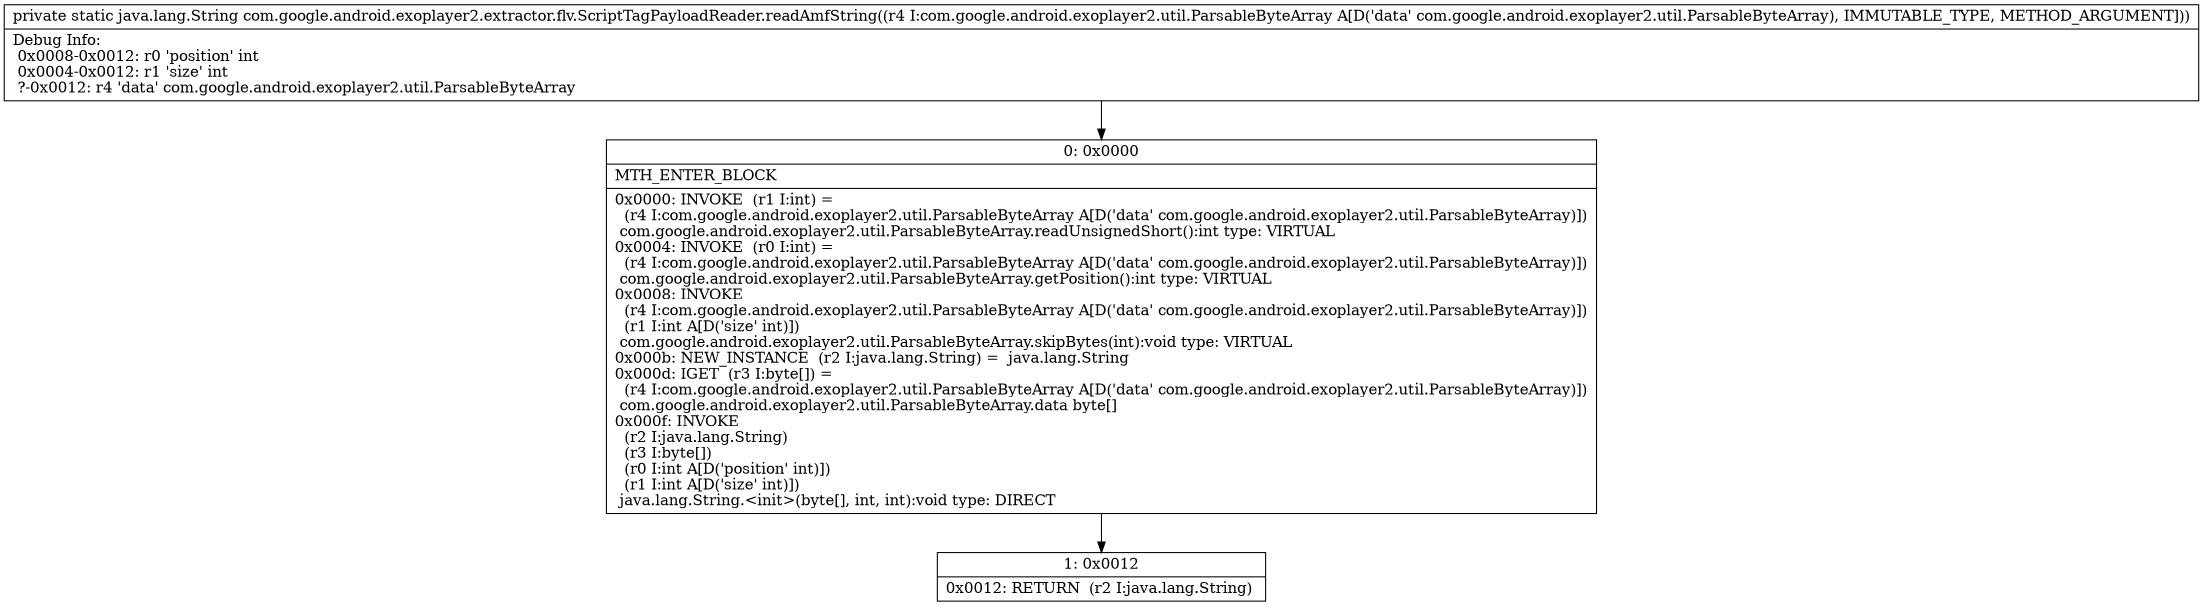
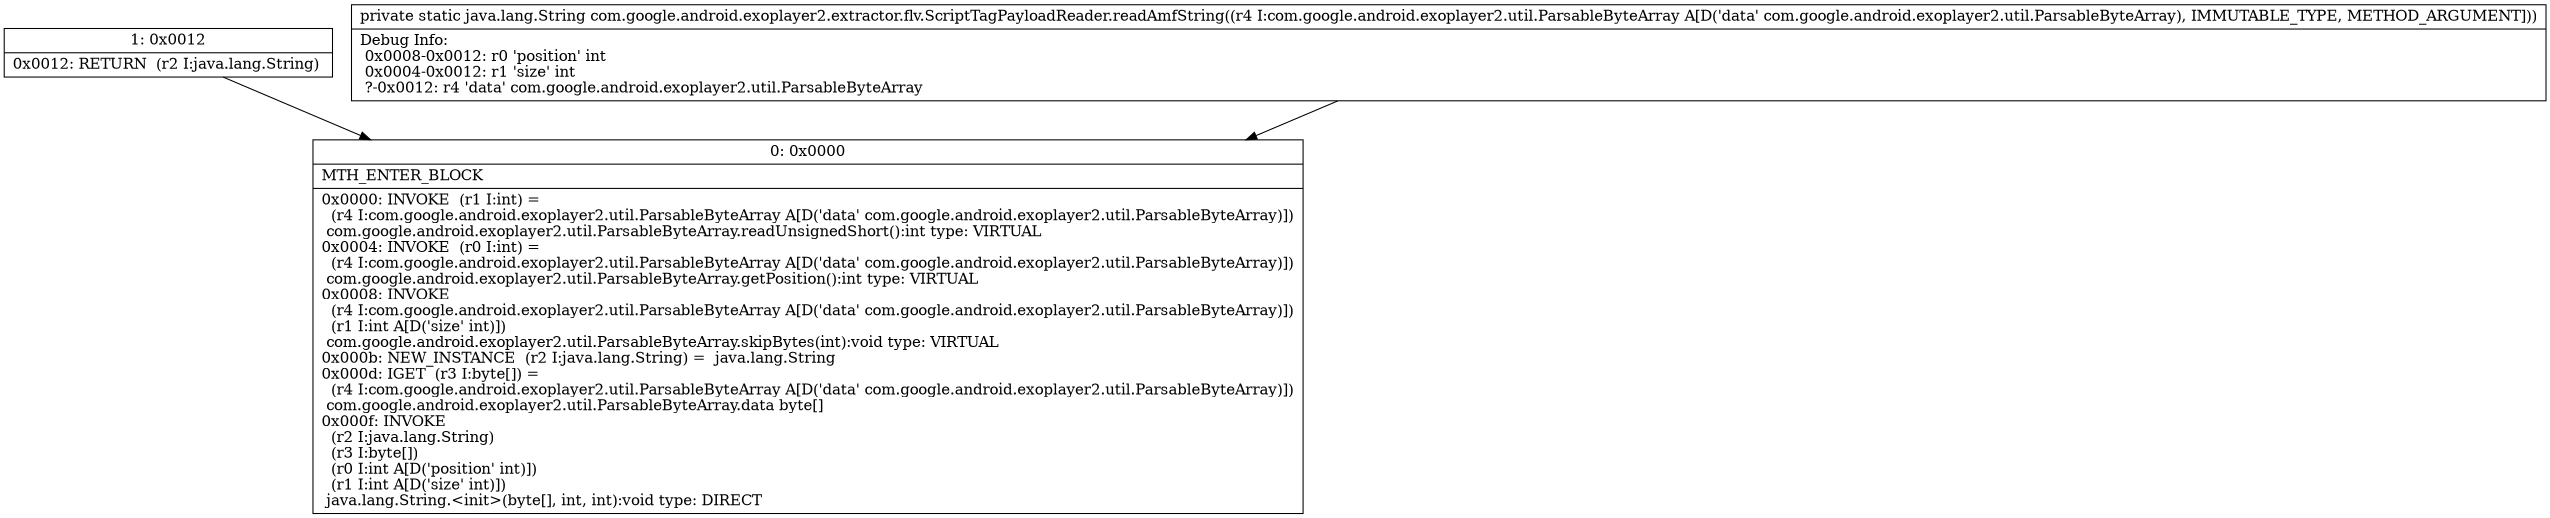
(1101, 528) -> (292, 106)
